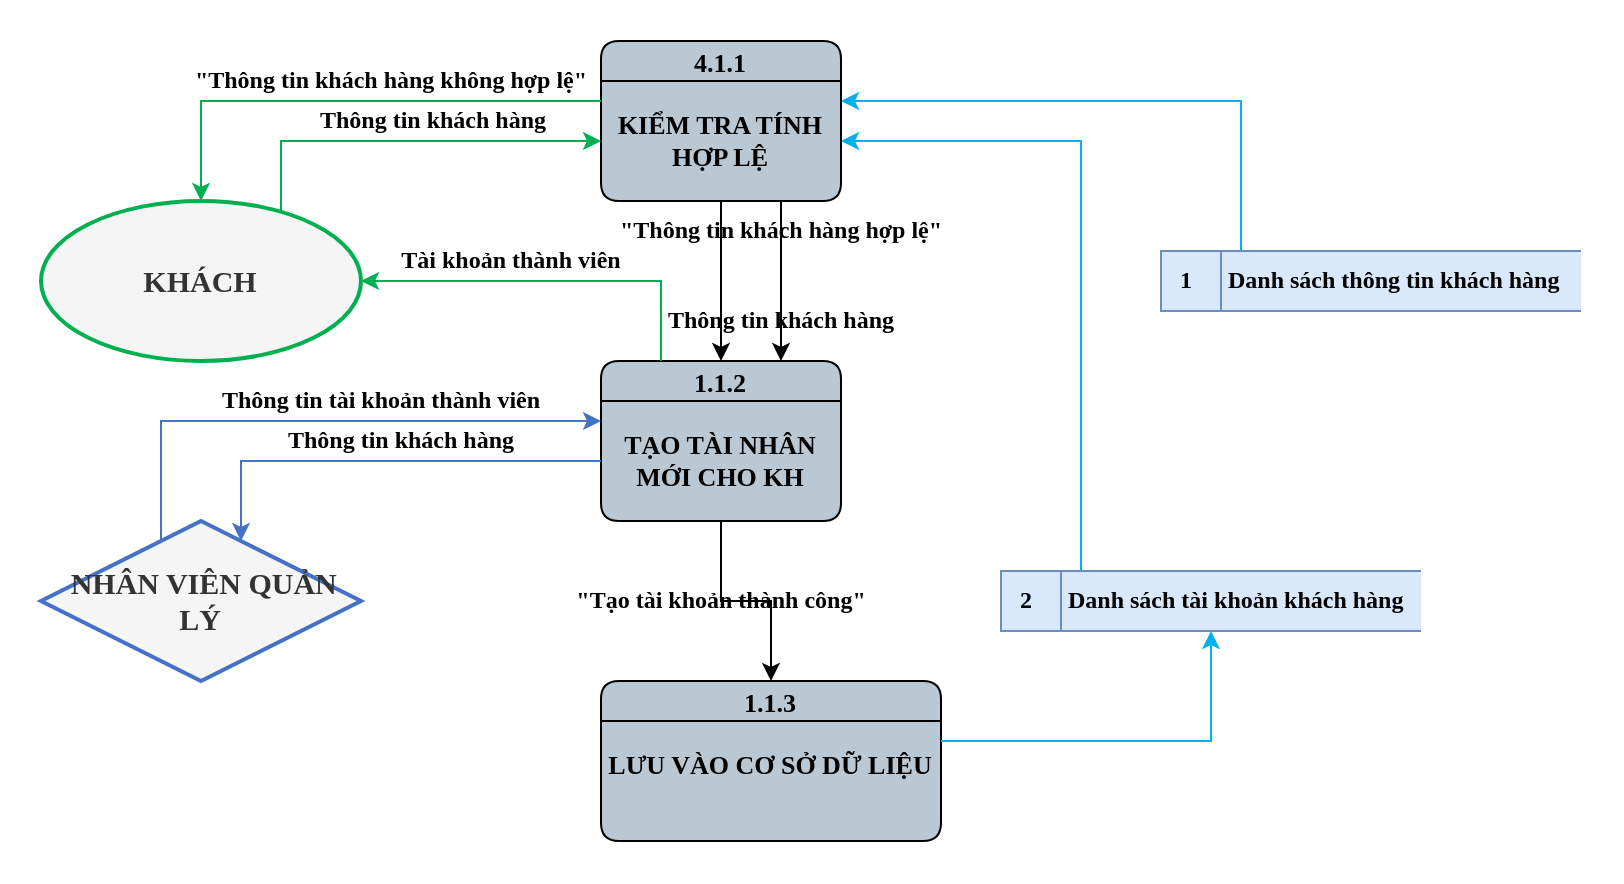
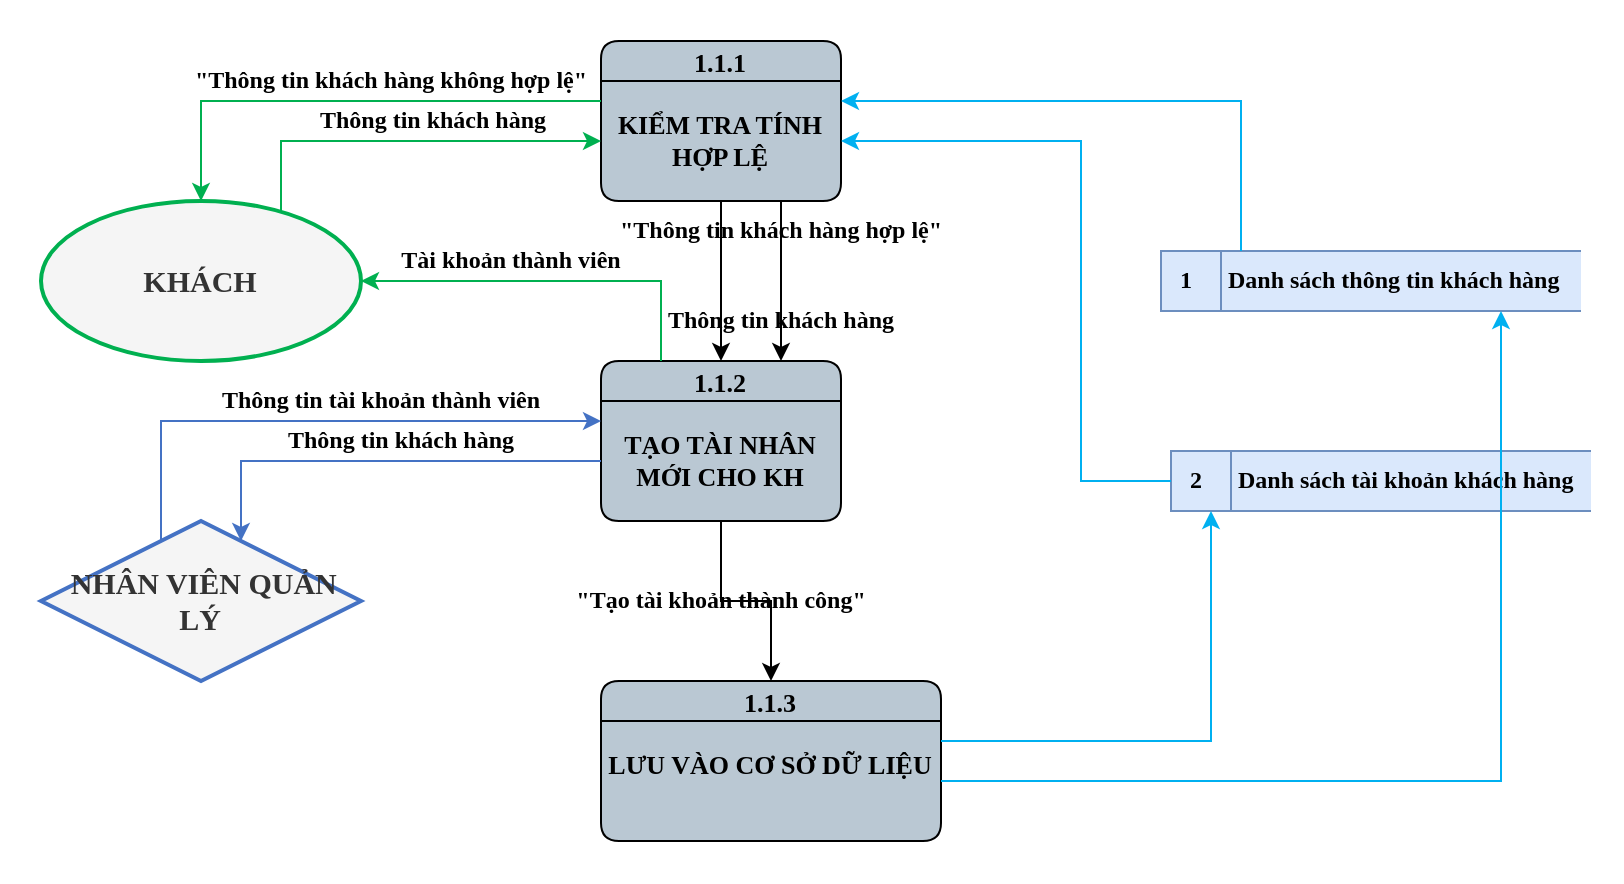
(721, 96) -> (721, 96)
(1211, 601) -> (1381, 481)
none -> (1449, 781)
